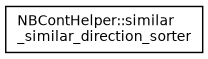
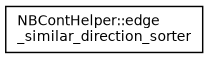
(104, 29) -> (104, 29)
